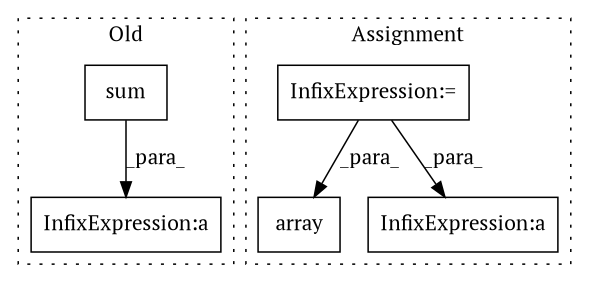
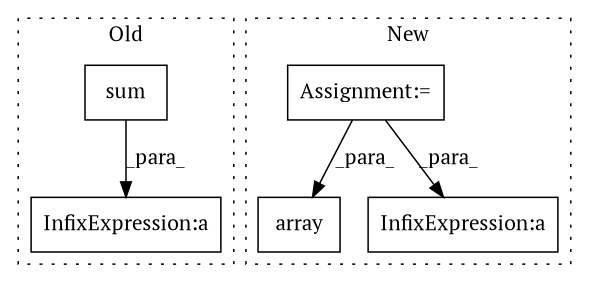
(408, 36) -> (408, 36)
(373, 93) -> (366, 93)
